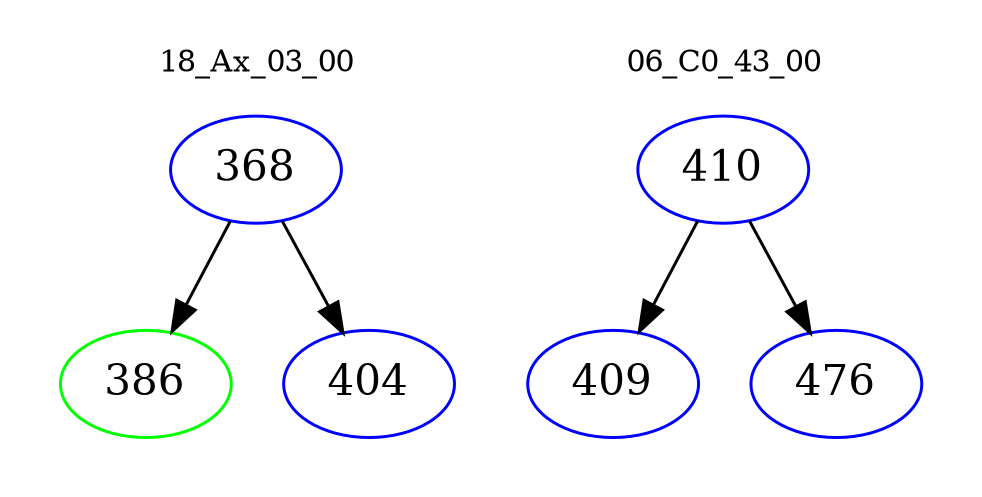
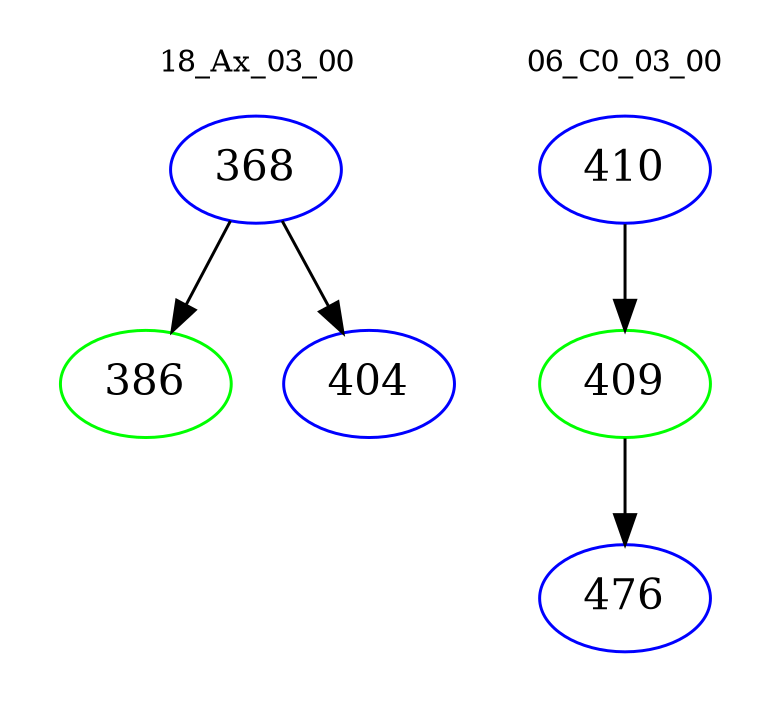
(725, 64) -> (625, 64)
(773, 263) -> (625, 477)
(613, 384) -> (625, 384)
